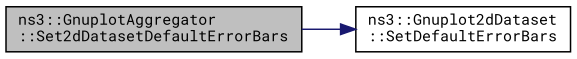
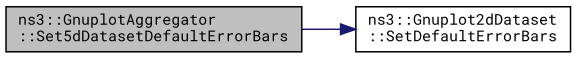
(154, 29) -> (154, 29)
